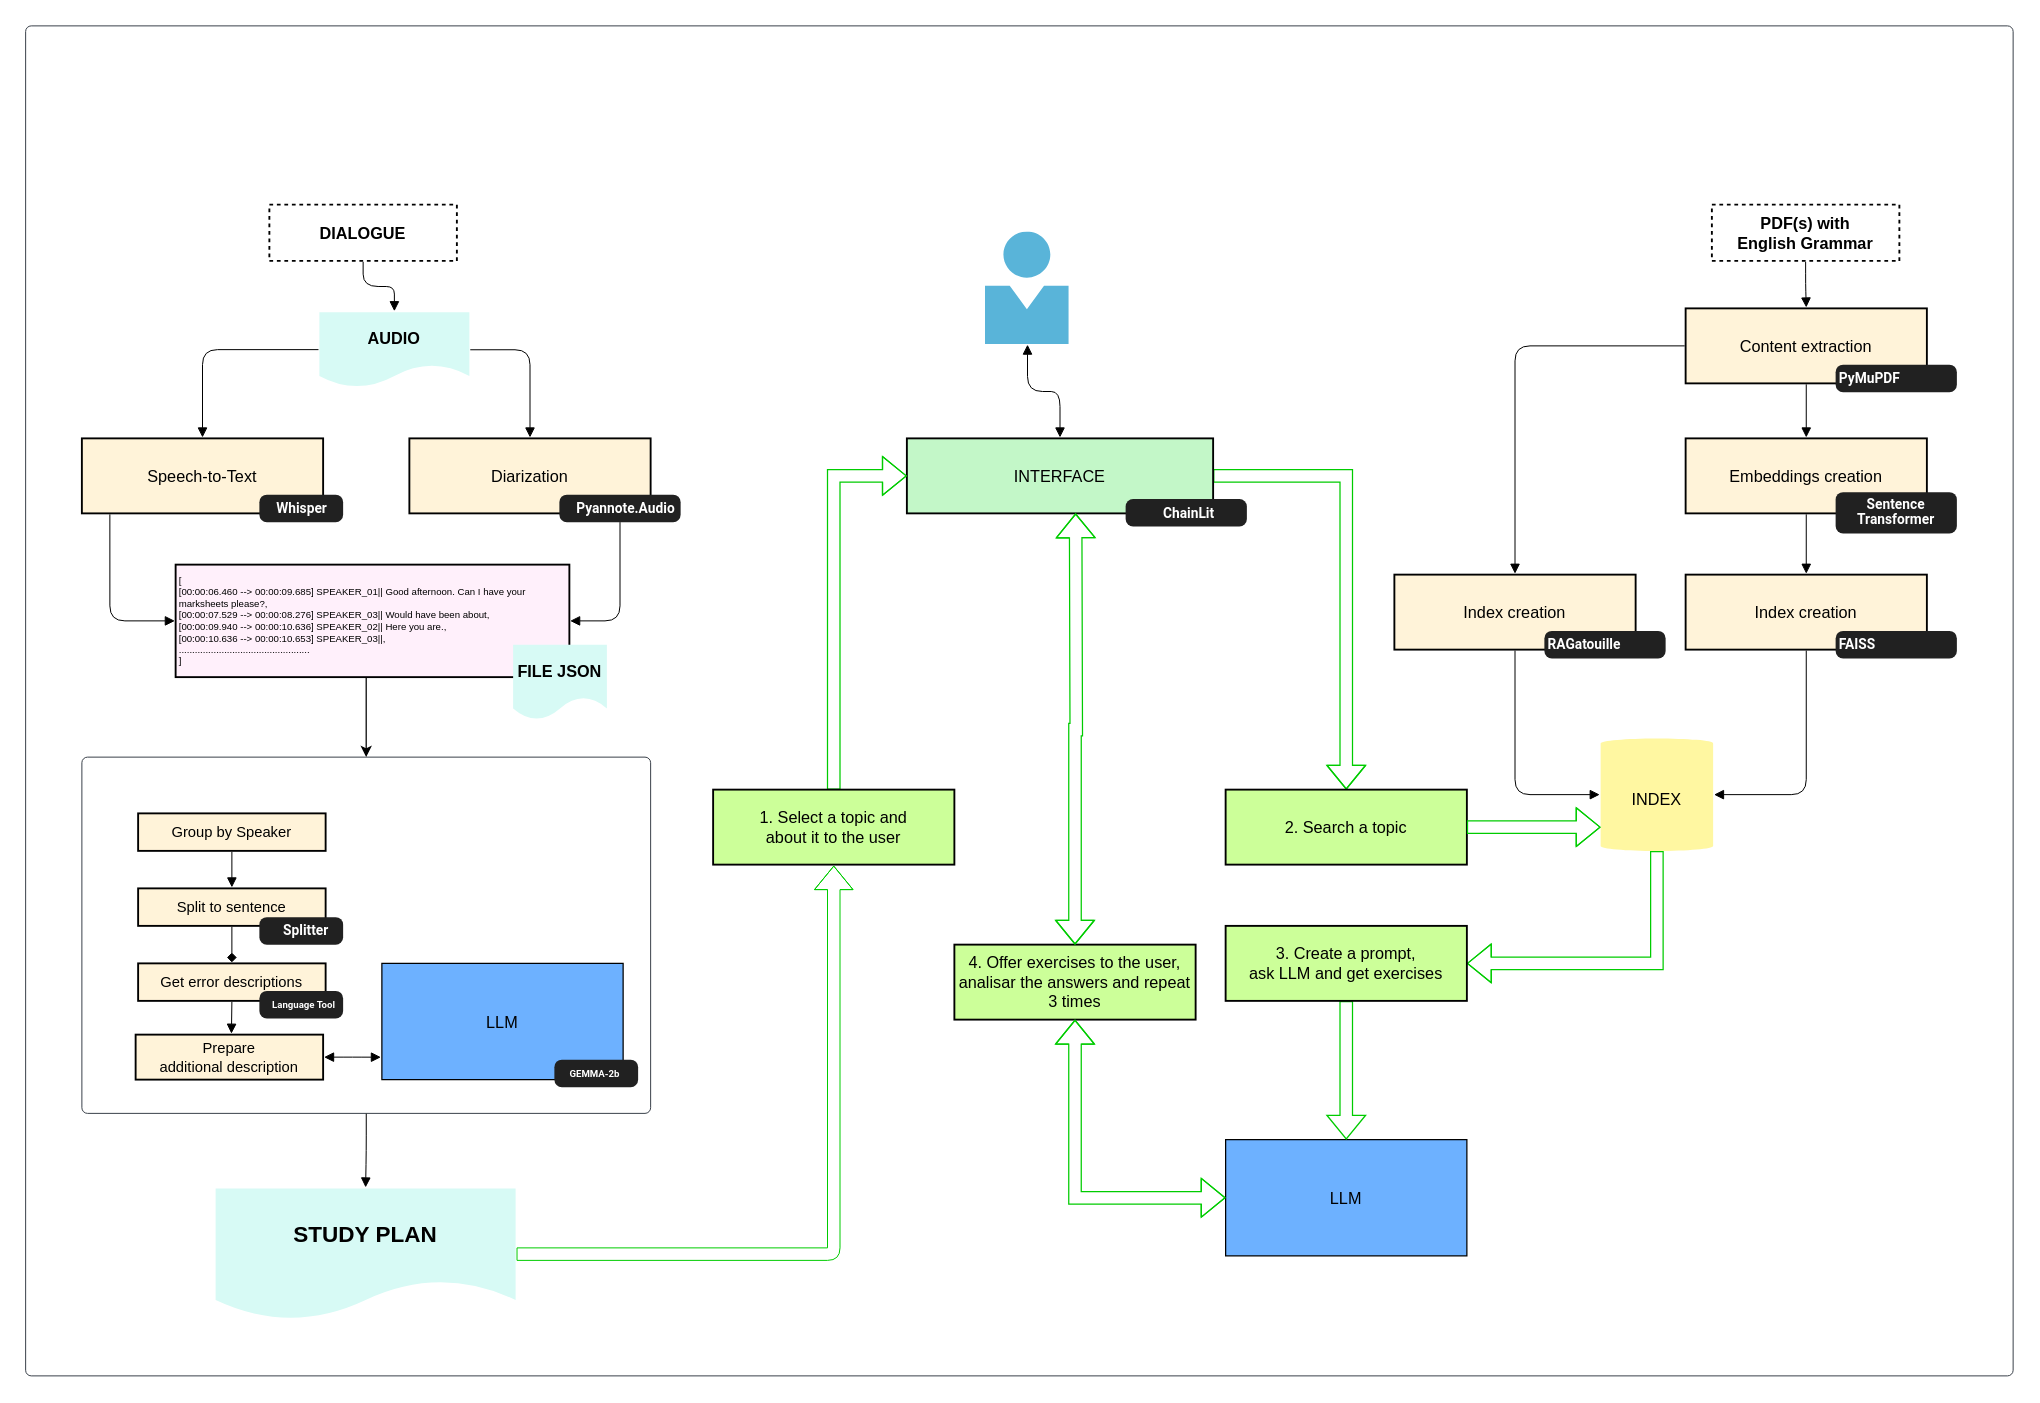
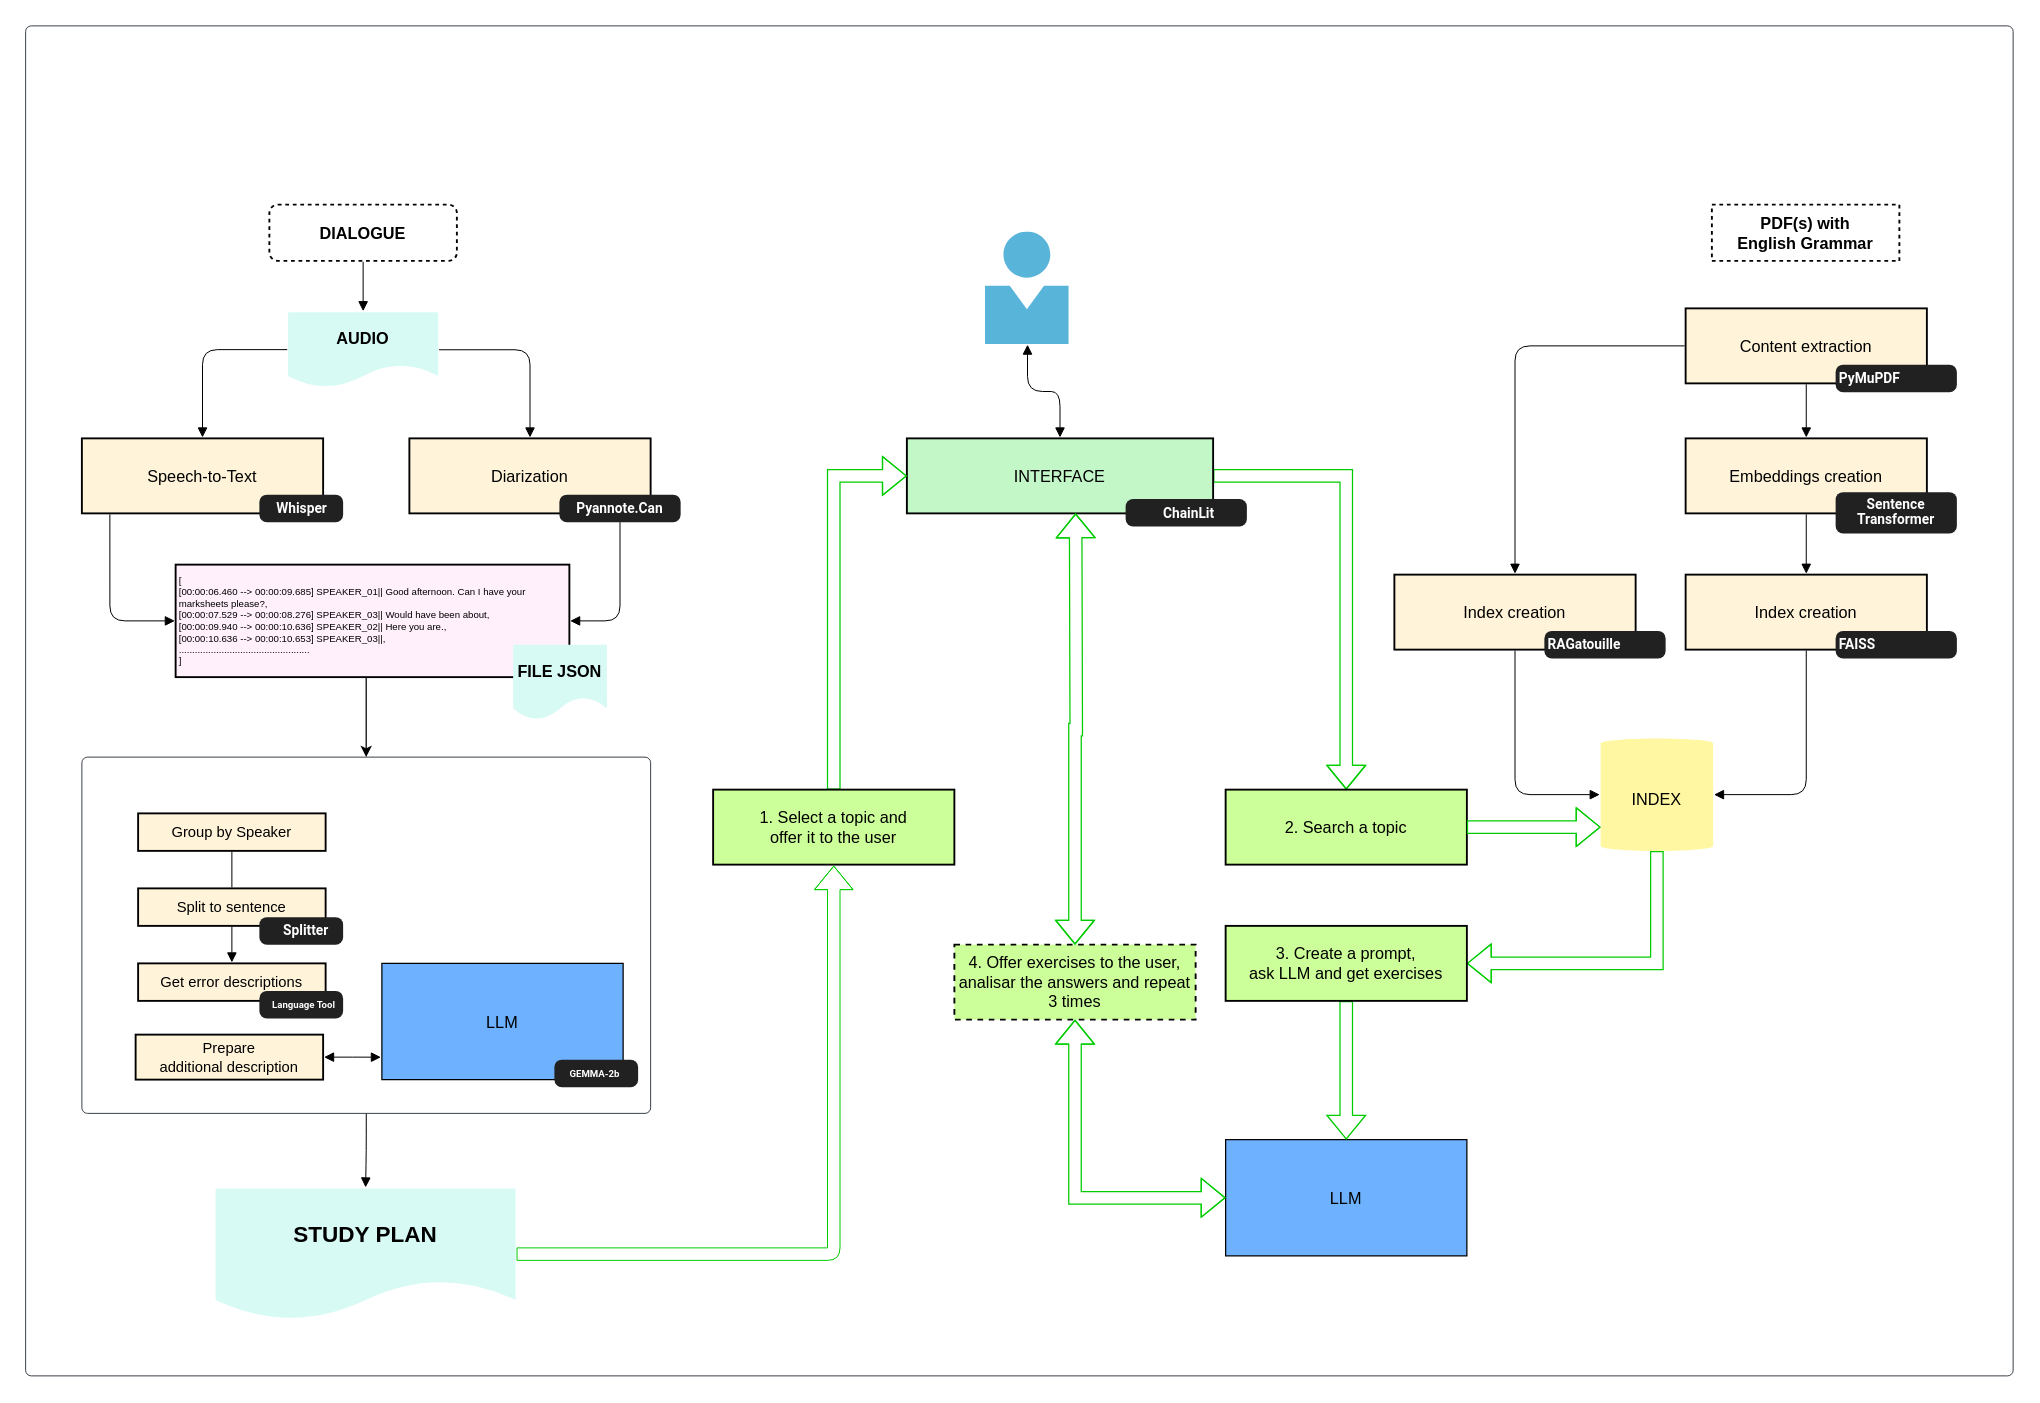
(363, 233) -> (363, 233)
(1806, 277) -> none
(394, 349) -> (363, 349)
(613, 508) -> (608, 508)
(834, 827) -> (834, 827)
(232, 876) -> (232, 880)
(232, 951) -> (232, 951)
(1075, 982) -> (1075, 982)
(232, 1013) -> none
